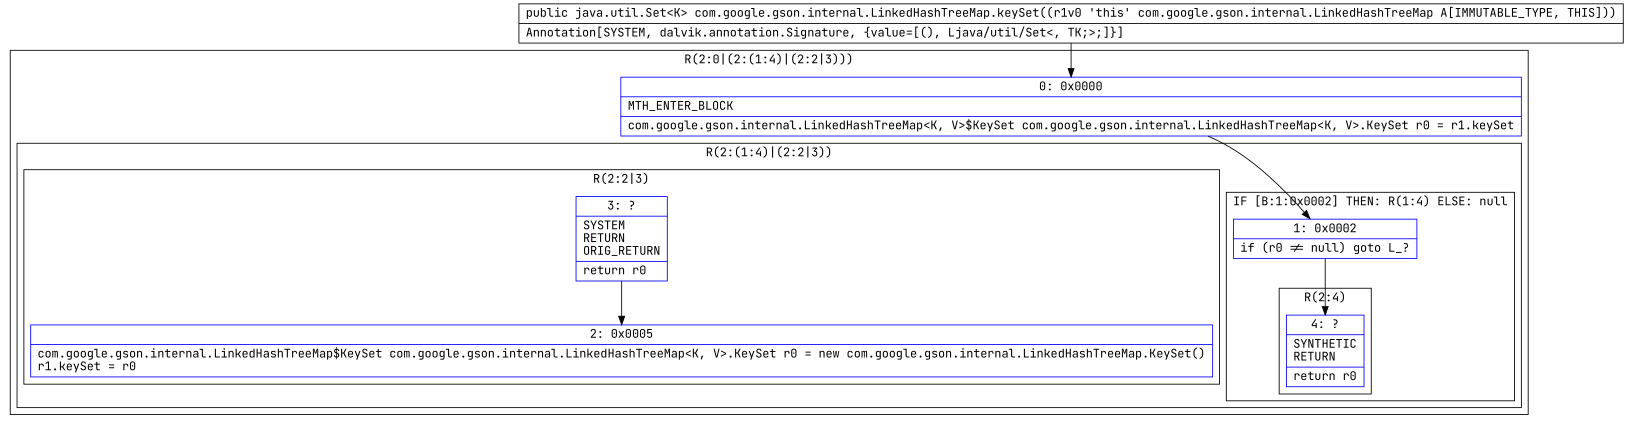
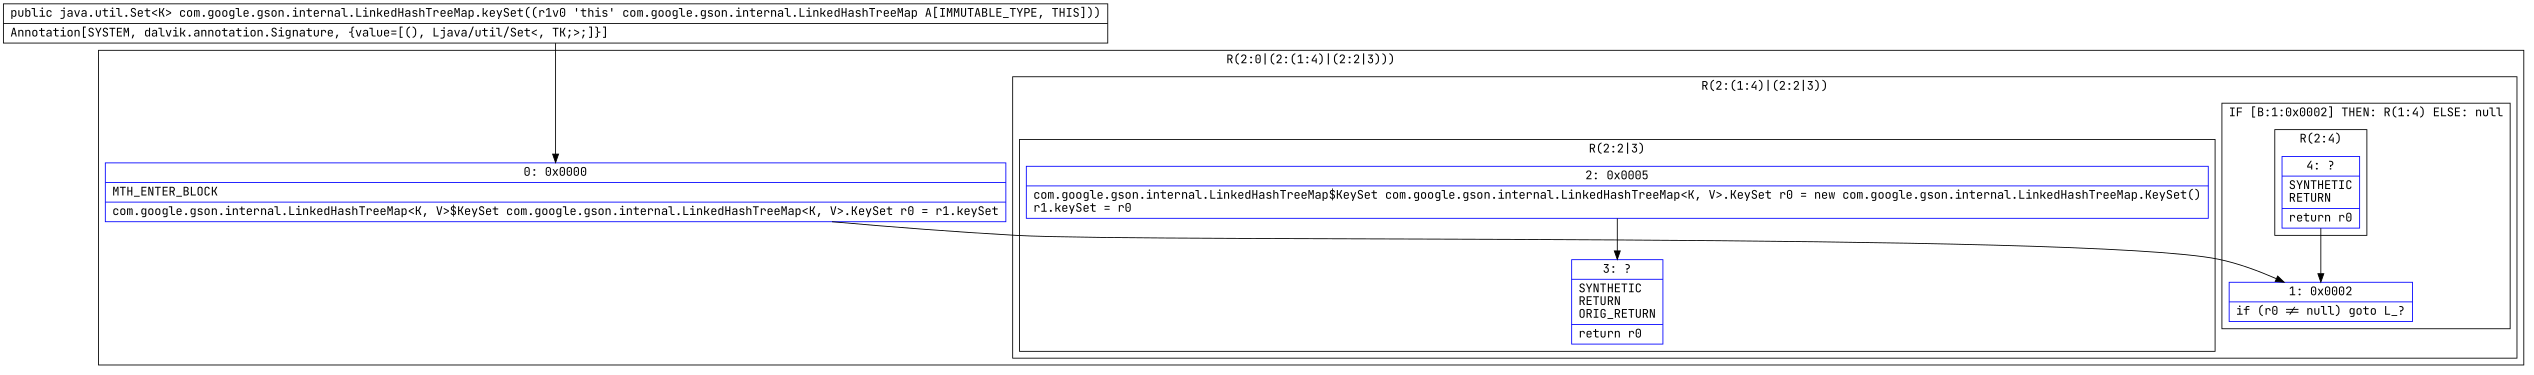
(604, 226) -> (1610, 289)
(1325, 282) -> (2321, 251)
(622, 299) -> (1617, 235)
